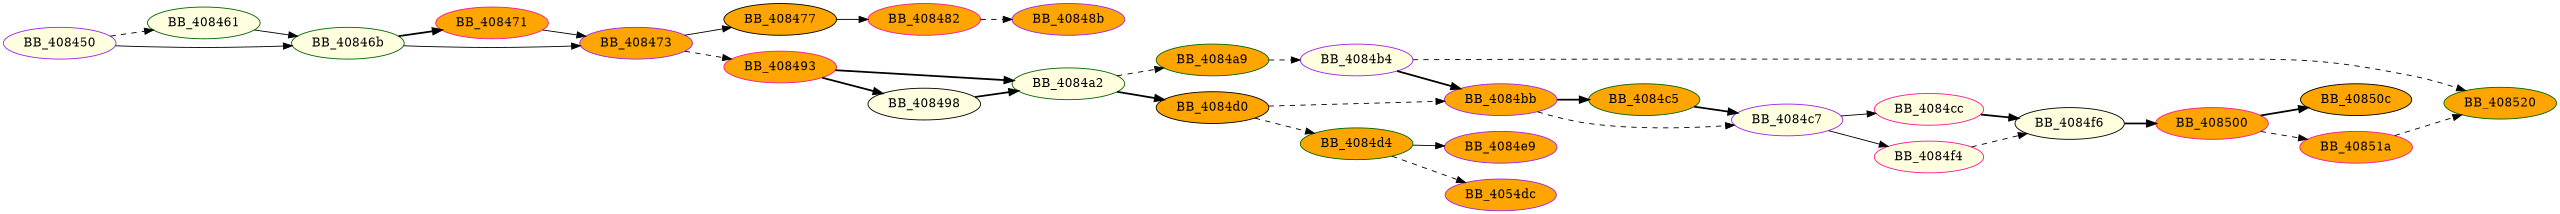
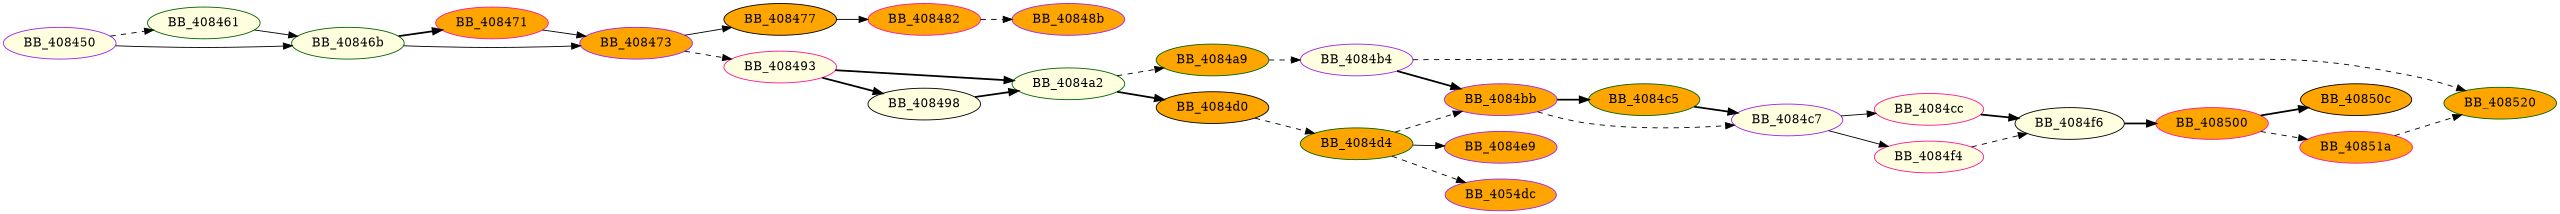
(780, 67) -> (780, 67)
(1352, 104) -> (1424, 123)
